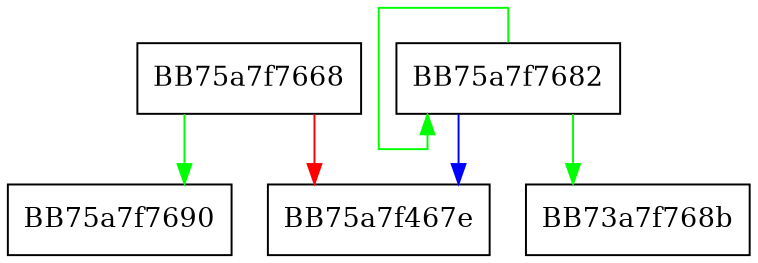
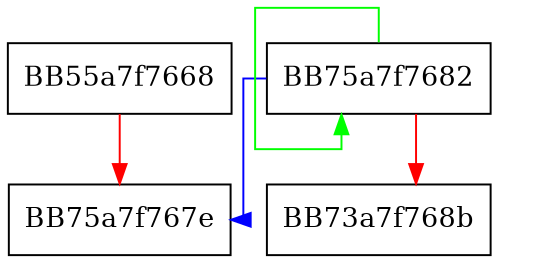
(249, 78) -> (120, 78)
(573, 139) -> (416, 139)
(120, 220) -> none
(379, 220) -> (120, 220)
